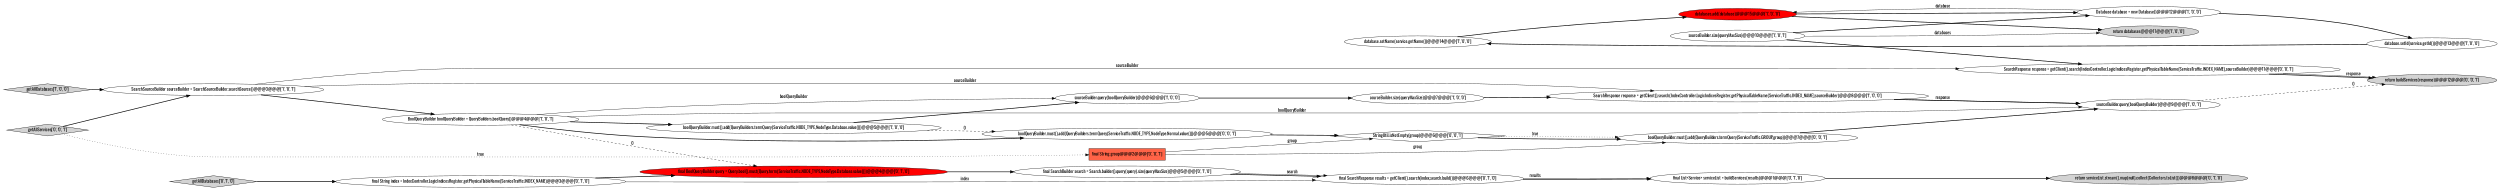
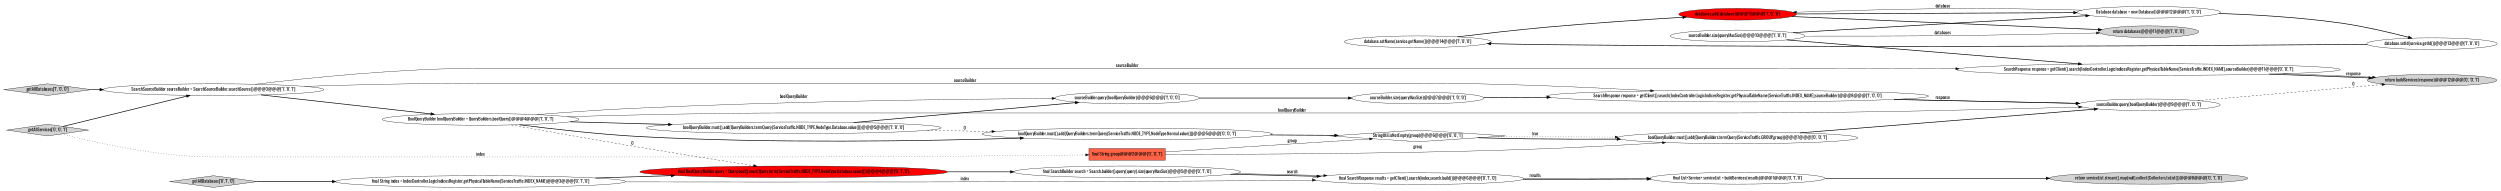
(481, 155) -> (481, 155)
